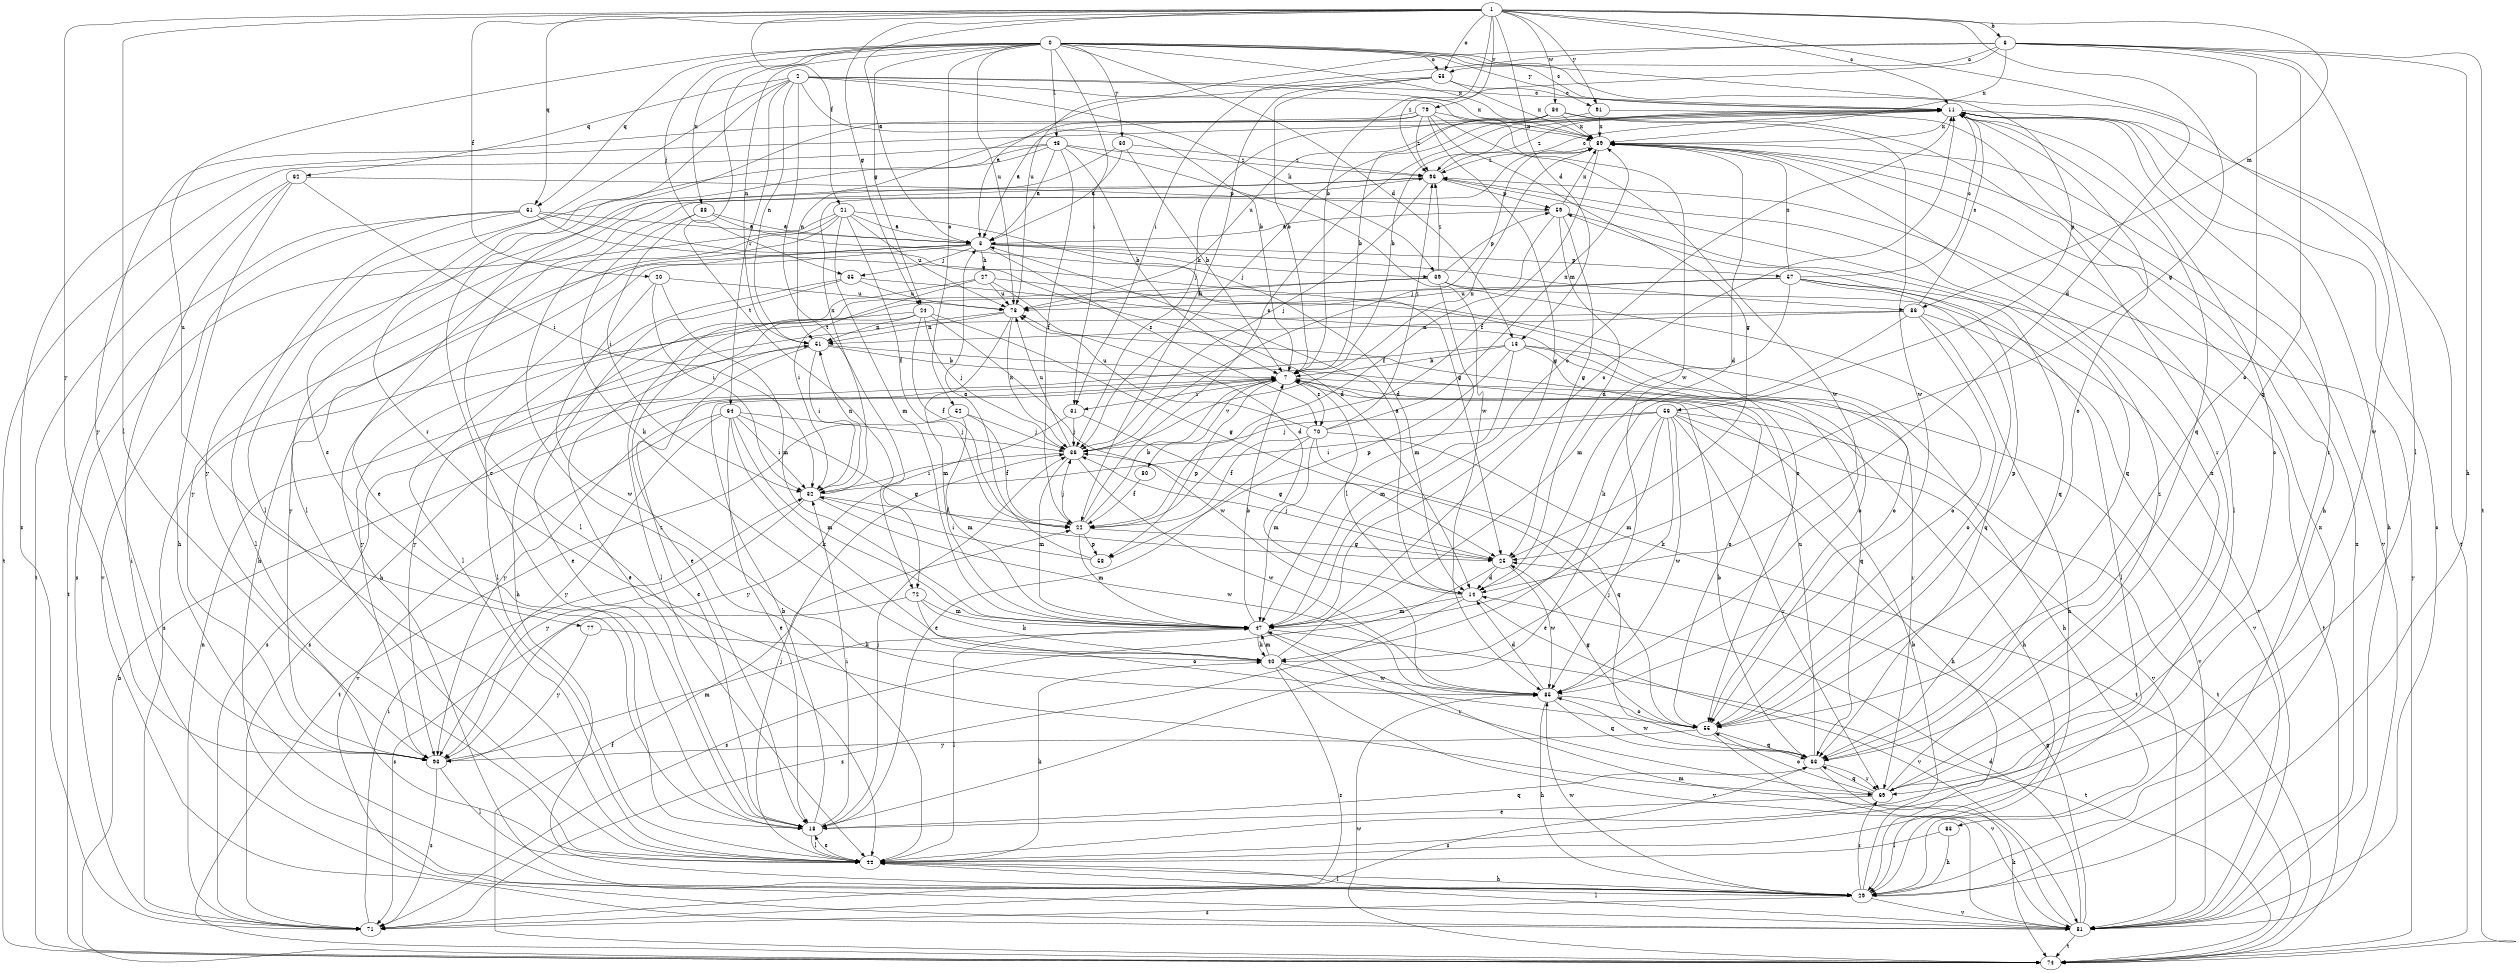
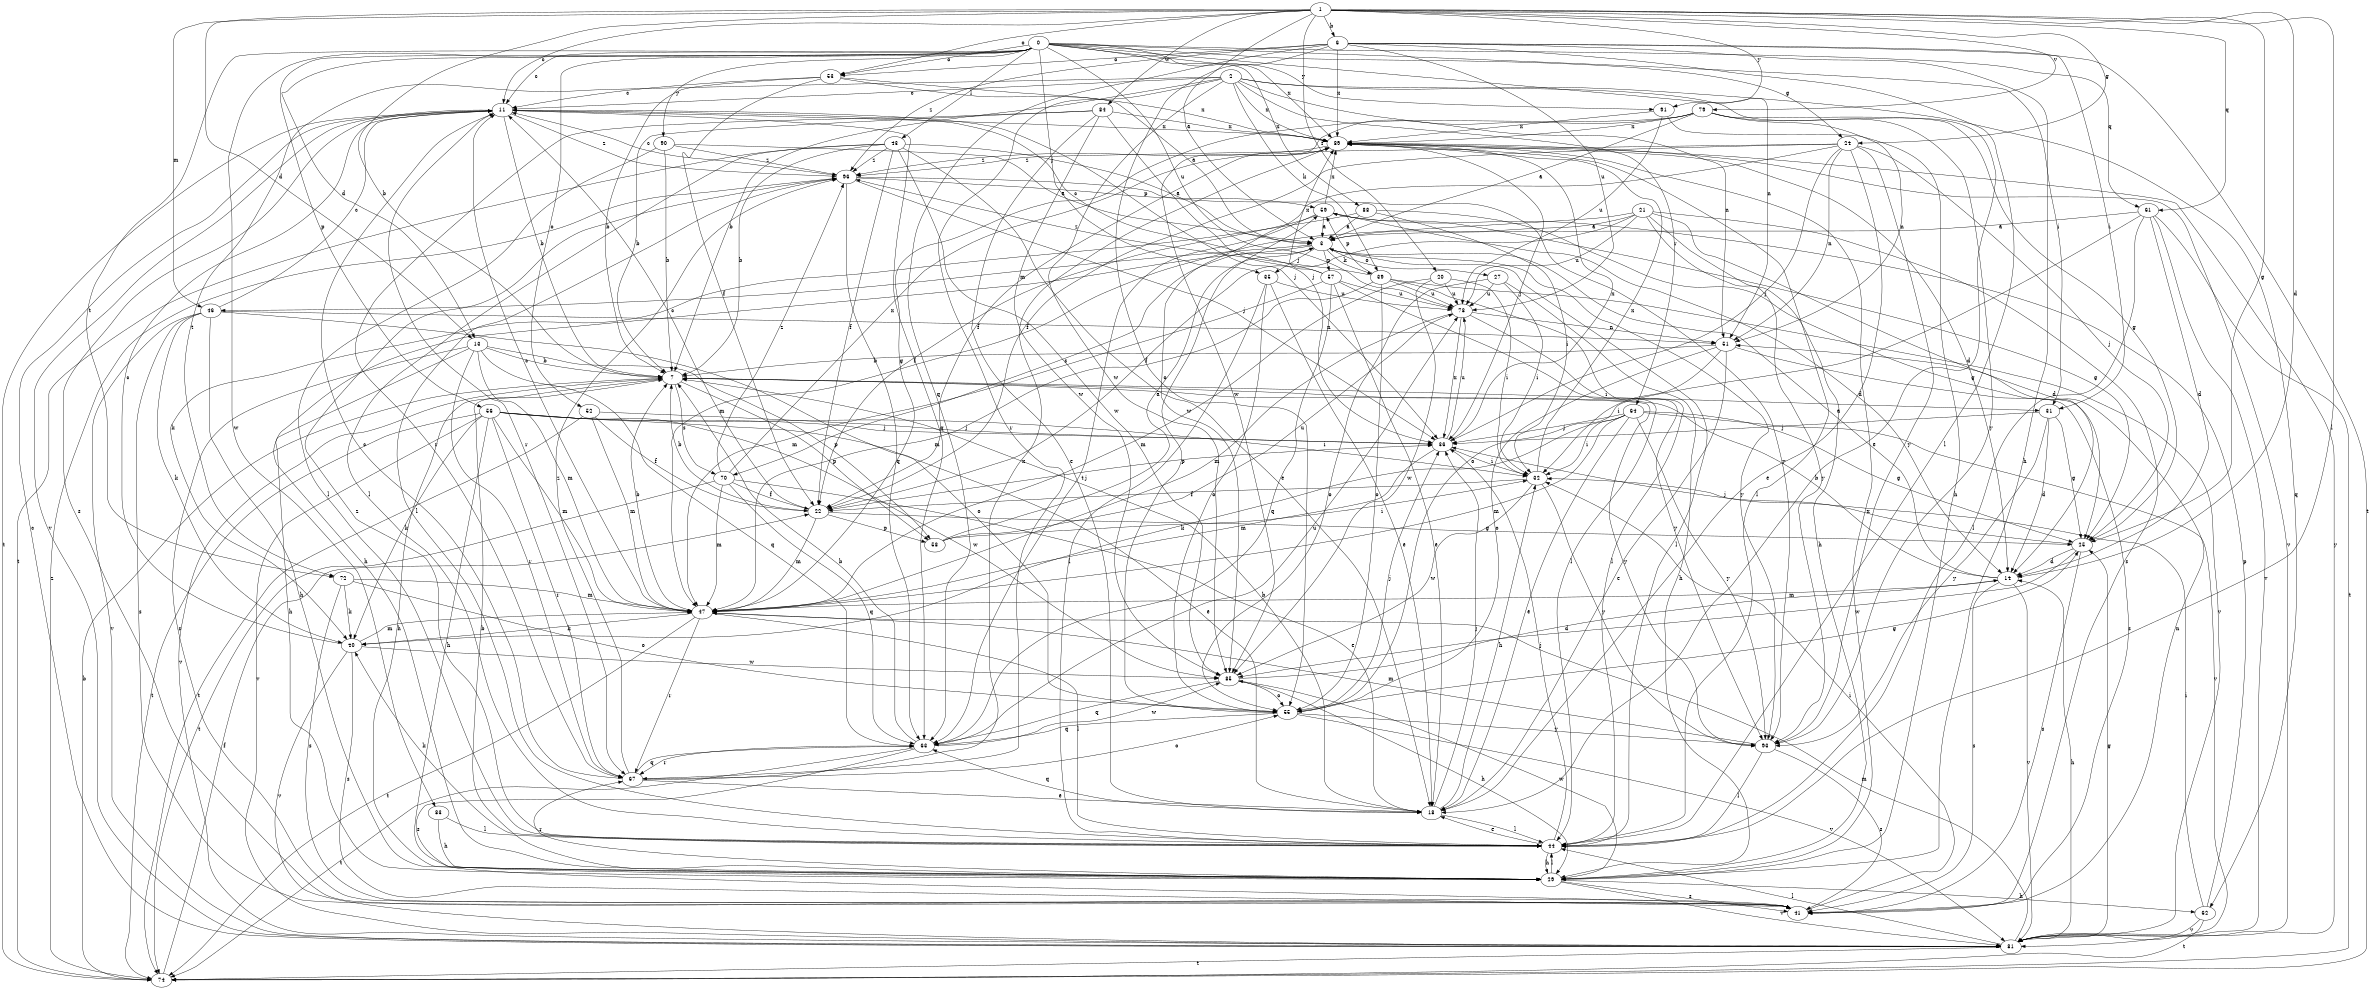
(858, 16) -> none
(287, 17) -> none
(1416, 139) -> (1348, 151)
(1122, 144) -> (664, 144)
(985, 261) -> (1367, 261)
(1914, 311) -> (211, 311)
(1149, 393) -> (1205, 486)
(861, 429) -> none
(1231, 432) -> (2110, 344)
(1297, 437) -> (2041, 496)
(2073, 459) -> none
(1145, 474) -> none
(1347, 494) -> (1817, 478)
(2060, 494) -> (1083, 478)
(2290, 524) -> none
(2389, 528) -> (51, 528)
(2357, 545) -> (2336, 545)
(132, 561) -> (2192, 930)
(2413, 578) -> (52, 579)
(1300, 593) -> none
(591, 628) -> none
(847, 662) -> (1501, 646)
(1991, 762) -> (2073, 763)
(1882, 796) -> (632, 779)
(2014, 863) -> (341, 863)
(575, 881) -> (1877, 891)
(371, 929) -> (1798, 913)
(1524, 940) -> none
